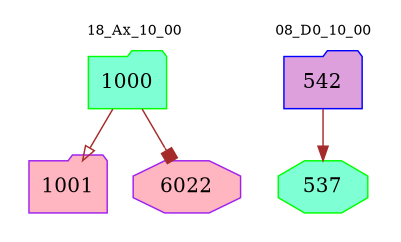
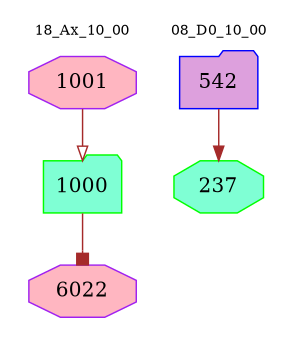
(101, 128) -> (83, 128)
(68, 187) -> (83, 83)
(323, 187) -> (219, 187)
